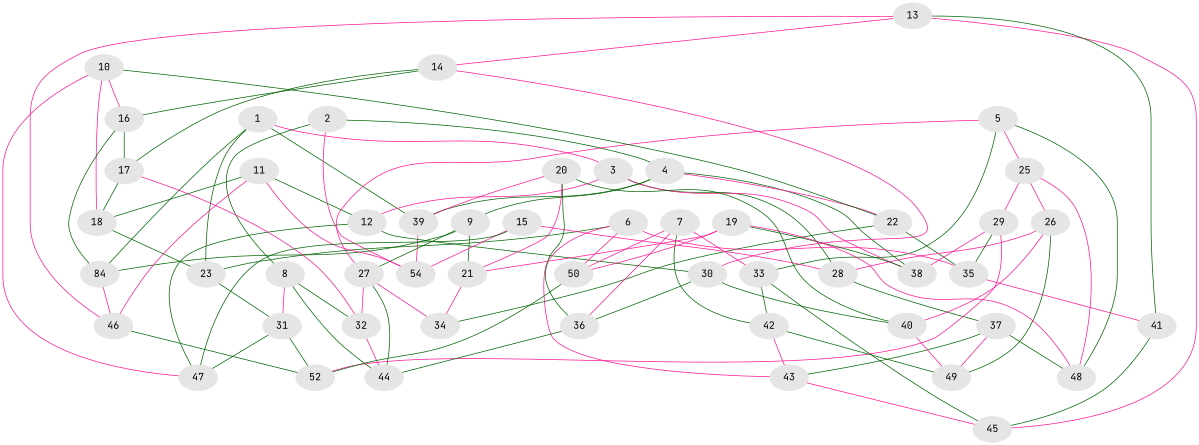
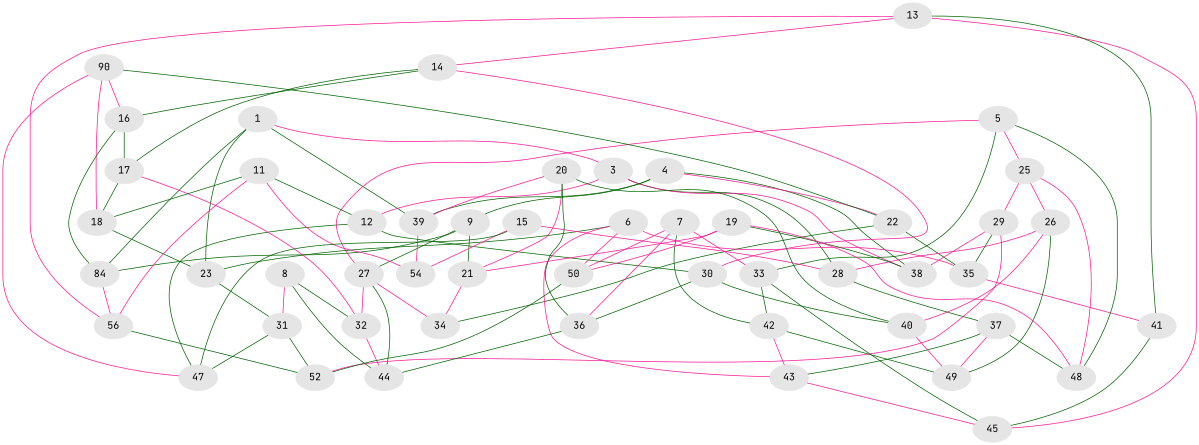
(104, 67) -> (104, 67)
(327, 119) -> none
(113, 326) -> (113, 326)
